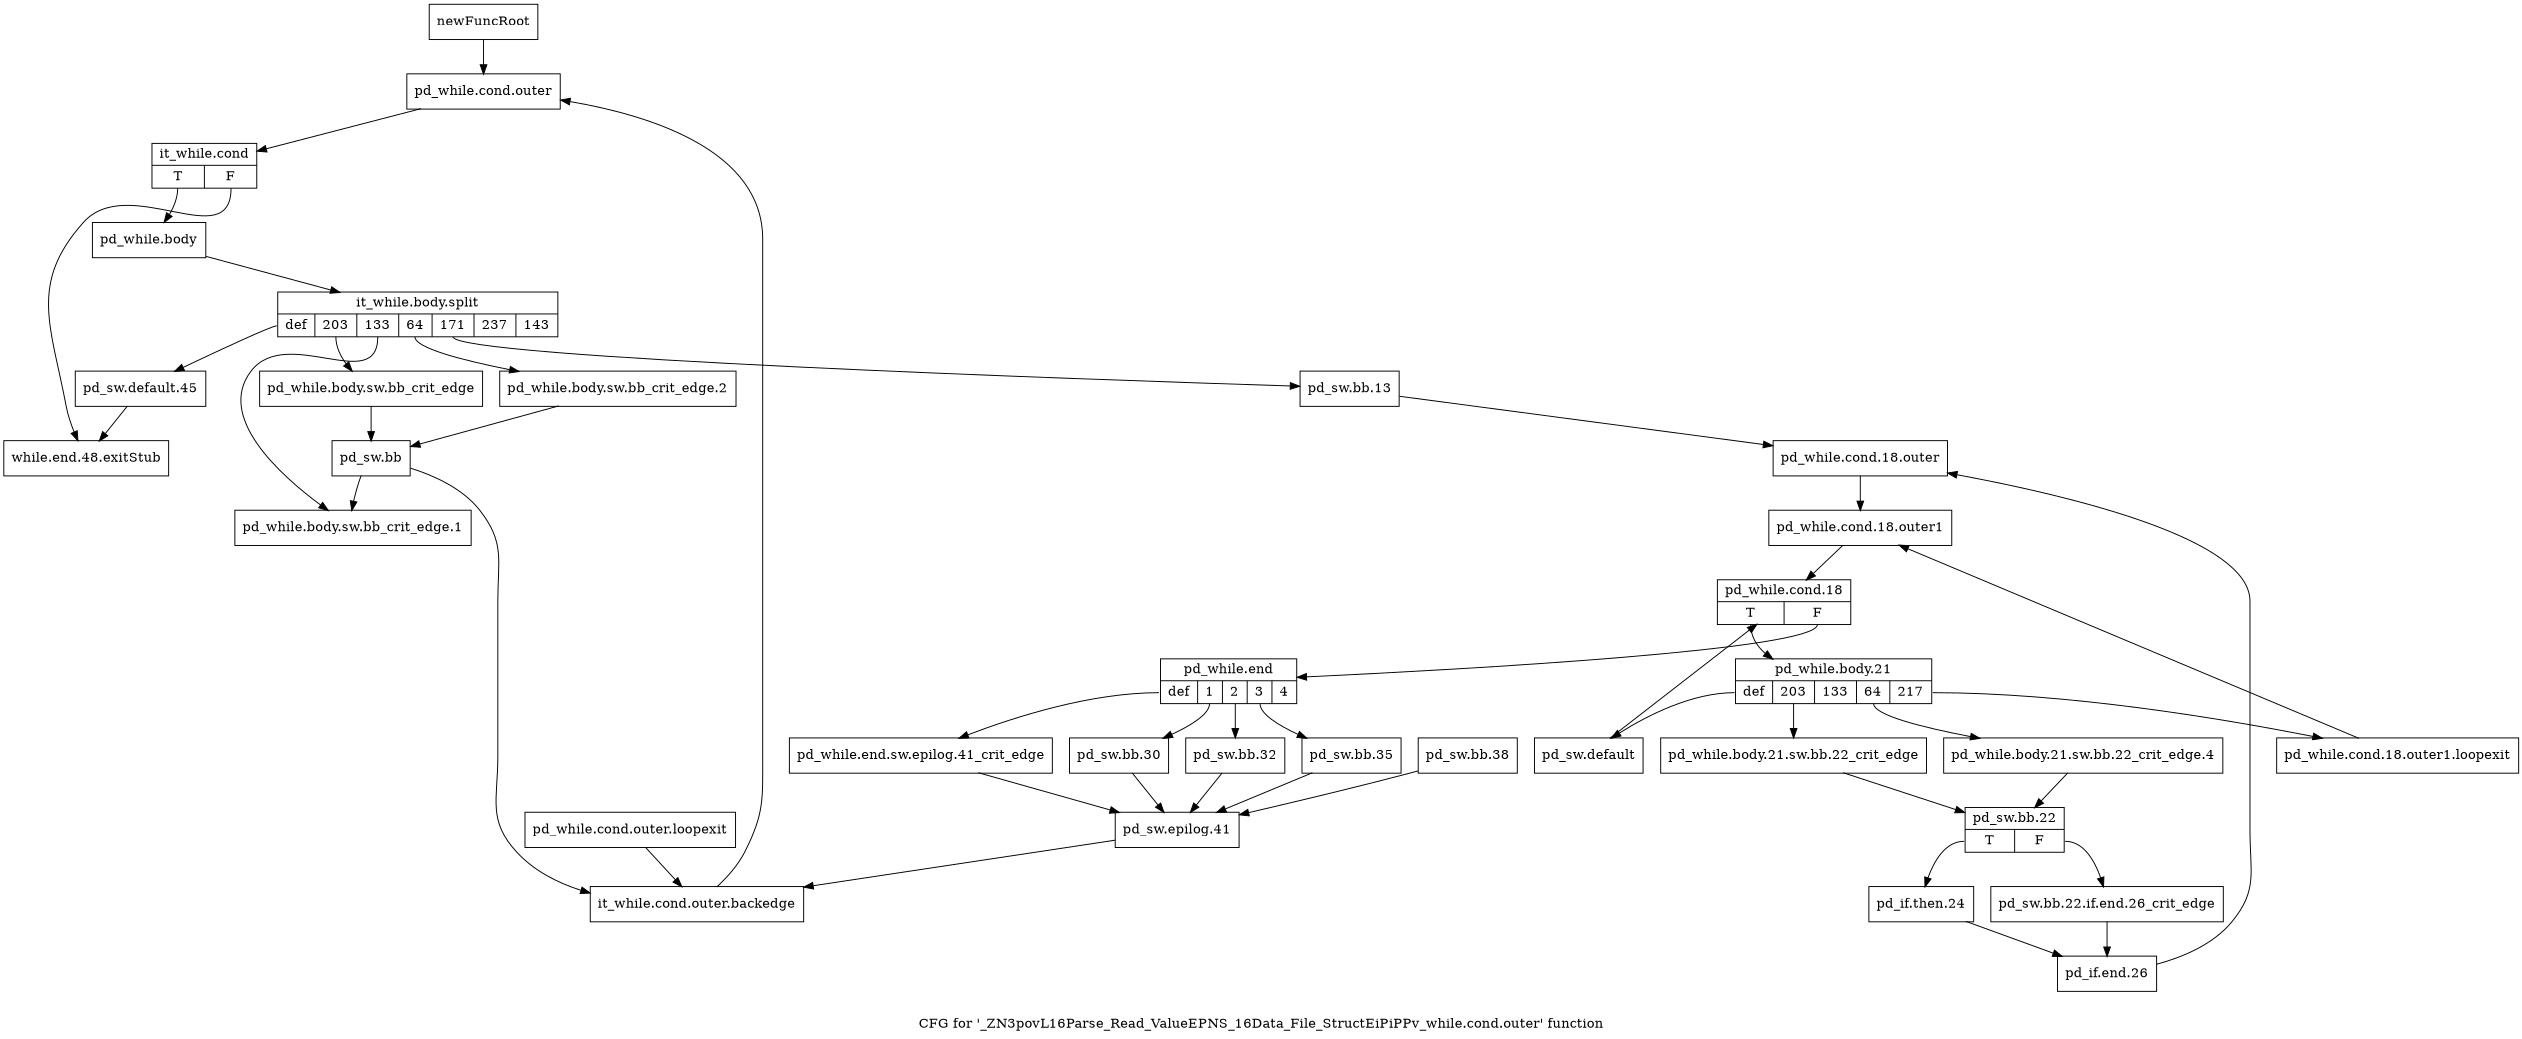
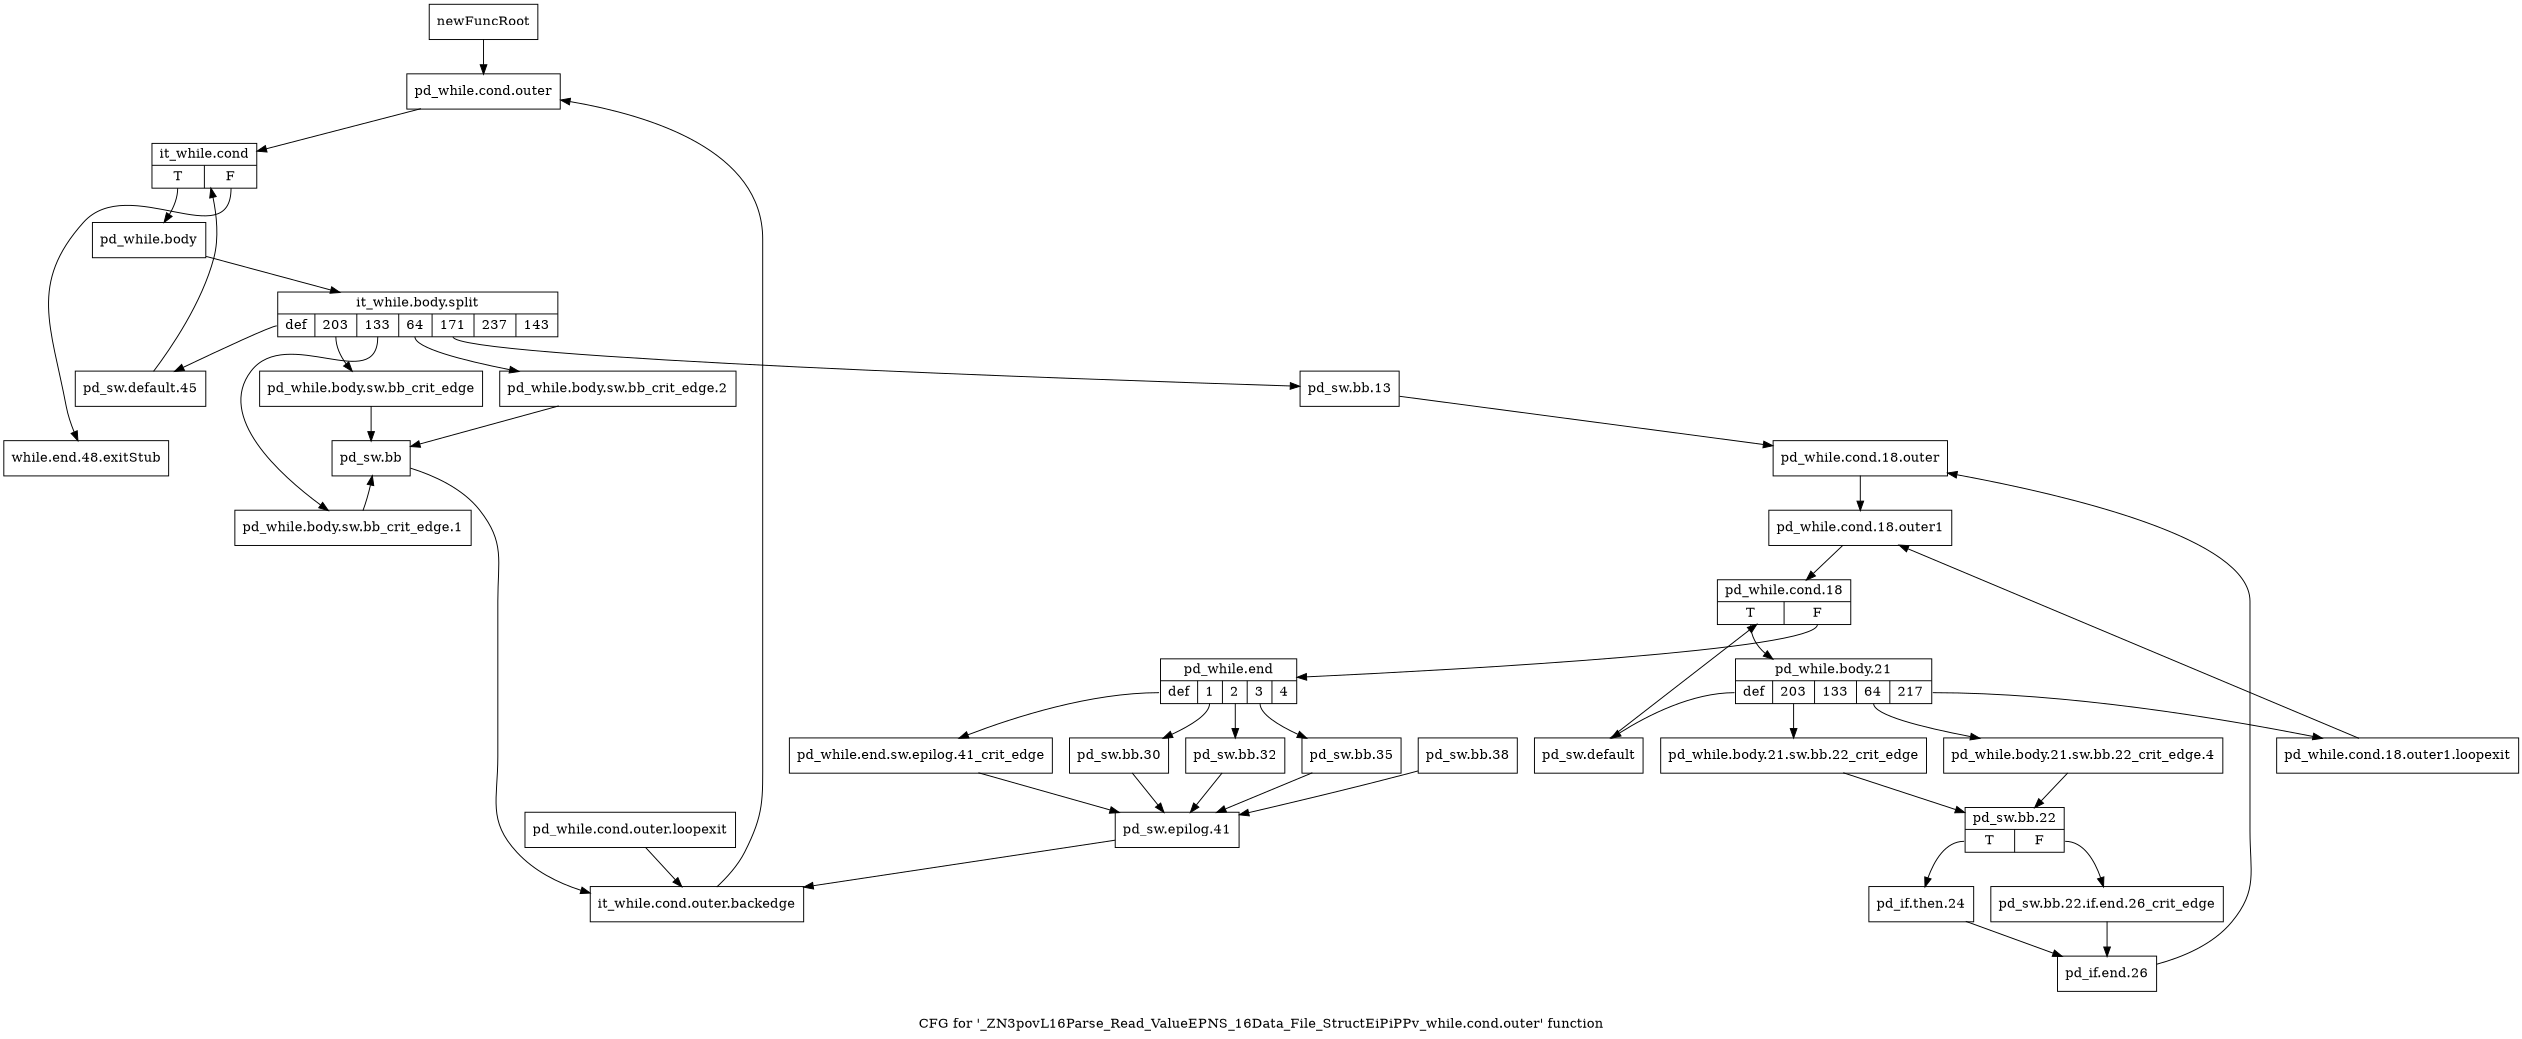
(116, 420) -> (202, 290)
(357, 488) -> (367, 498)
